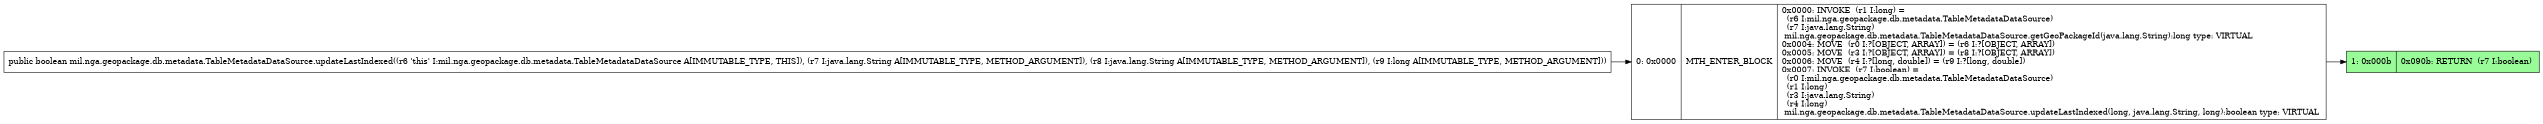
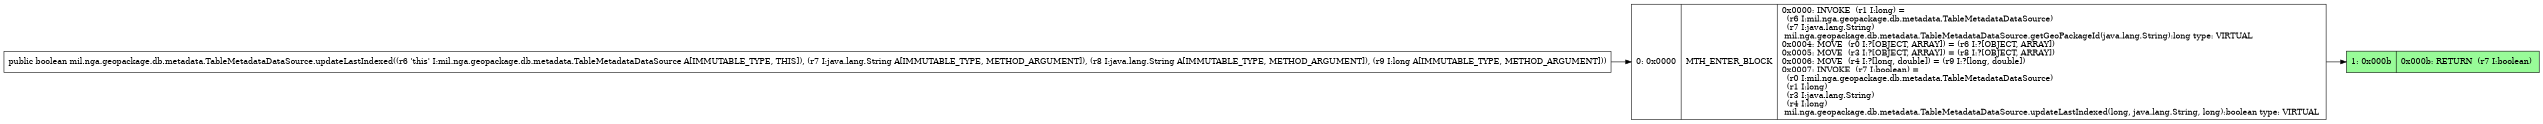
(2468, 62) -> (2468, 62)
